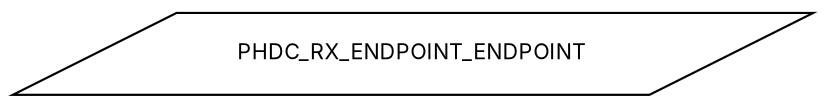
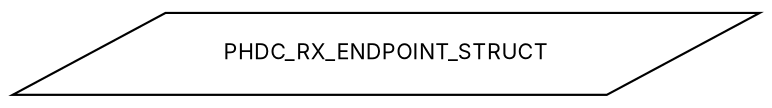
(413, 54) -> (386, 54)
